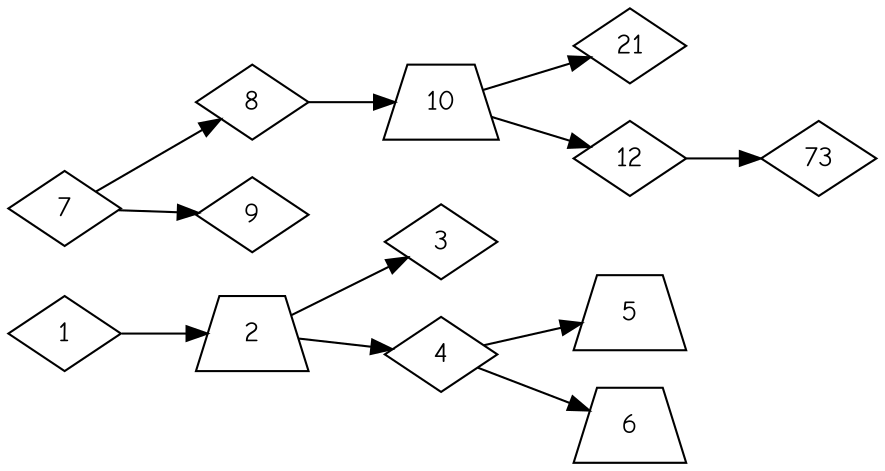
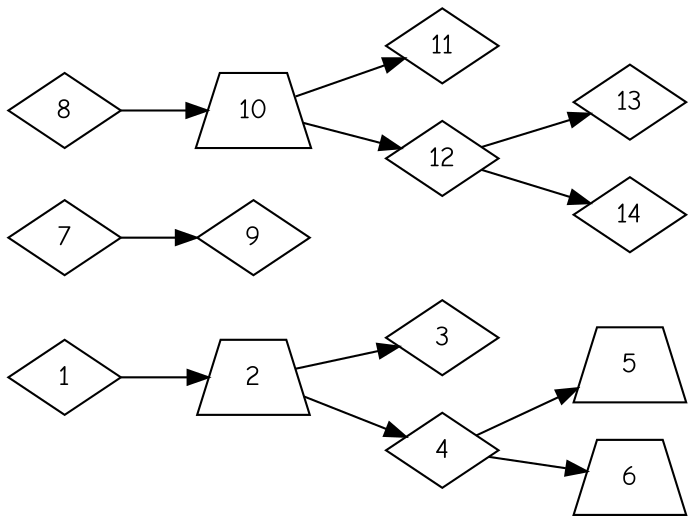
(630, 46) -> (442, 46)
(819, 158) -> (630, 102)
(149, 161) -> none
none -> (630, 215)
